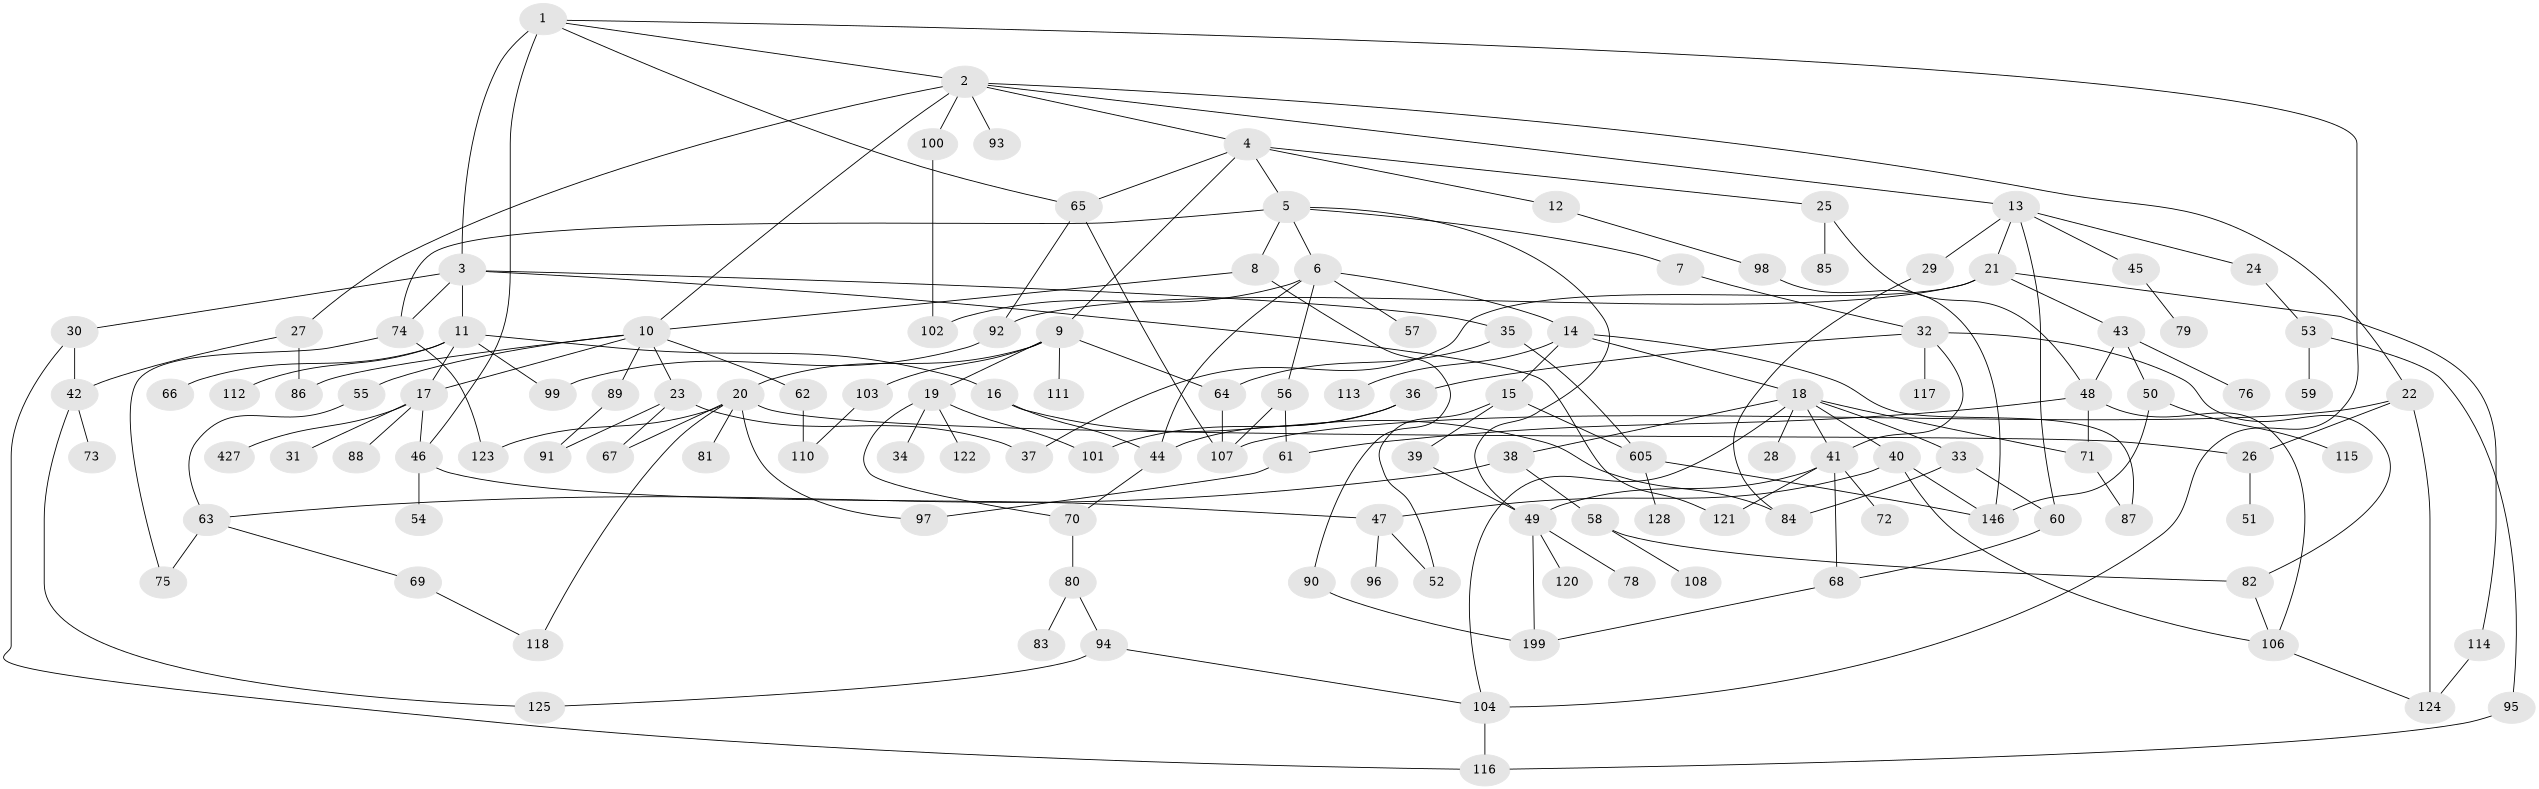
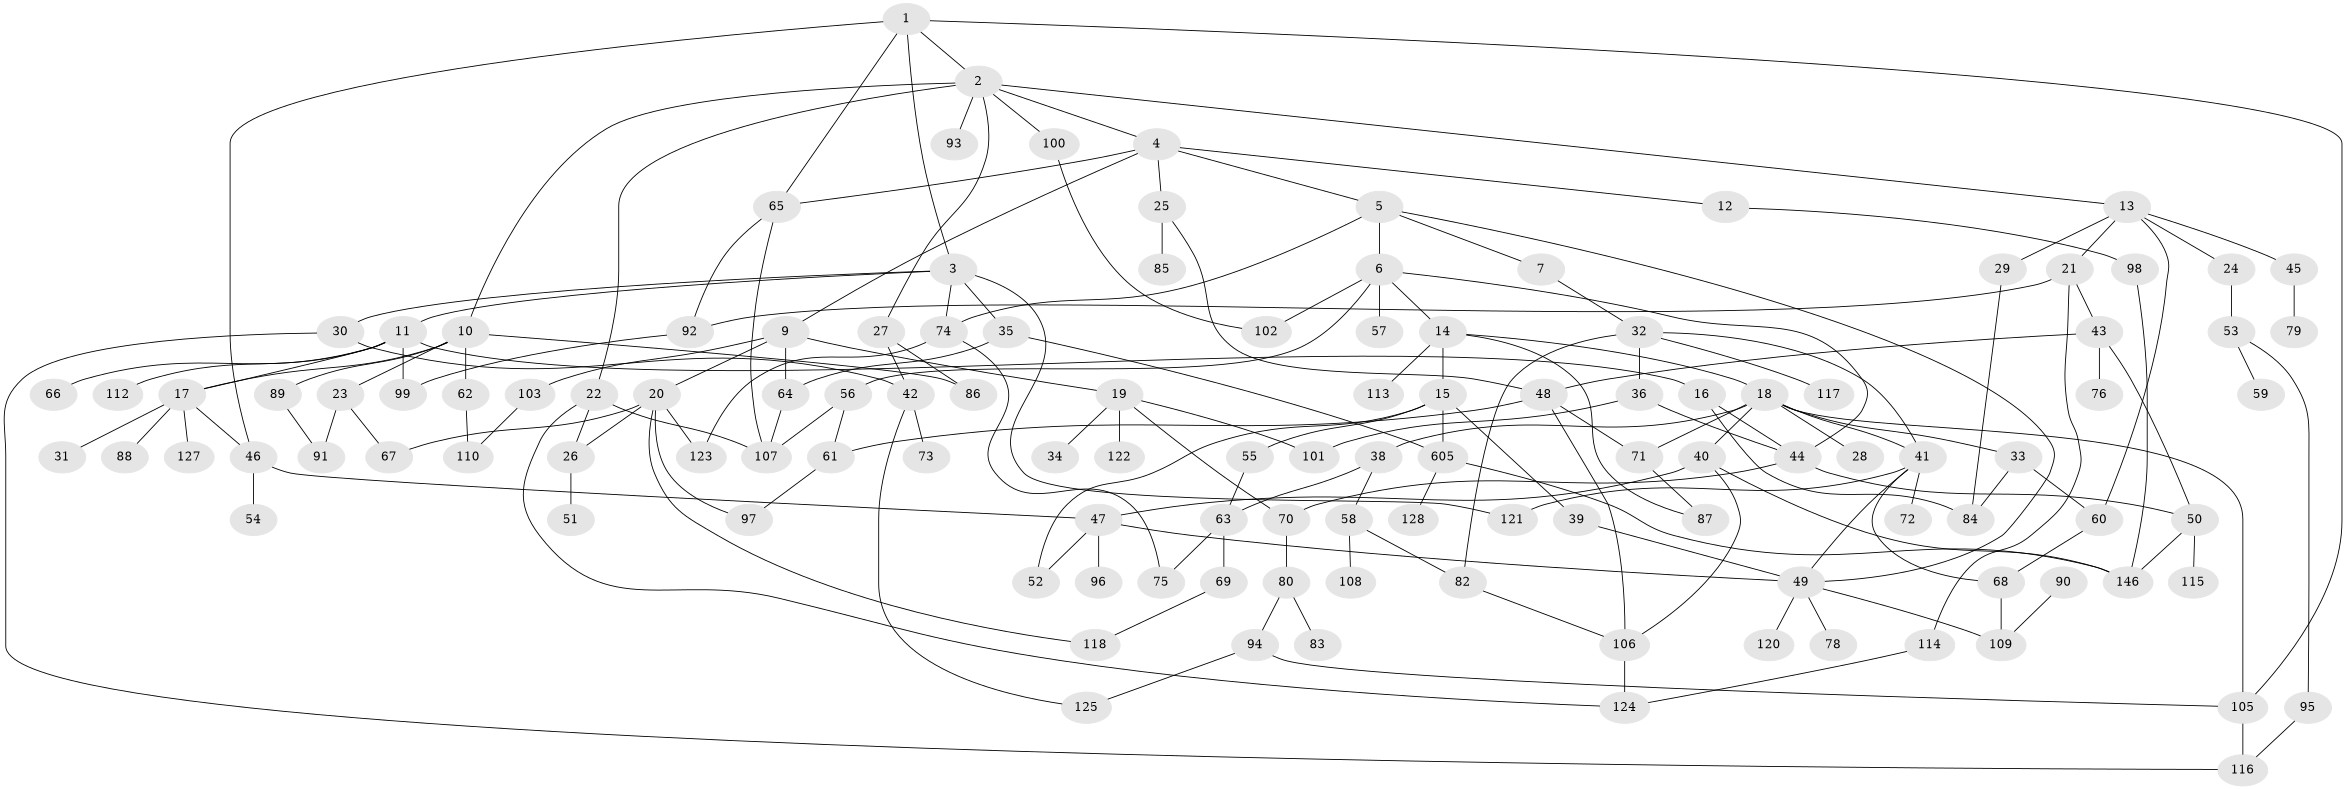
(1255, 270) -> none
(463, 360) -> (1314, 432)
(1059, 395) -> none
(229, 457) -> (189, 457)
(706, 457) -> none
(1029, 457) -> none
none -> (2003, 494)
none -> (1449, 560)
(1534, 645) -> (2001, 645)
(1485, 708) -> (2243, 708)
